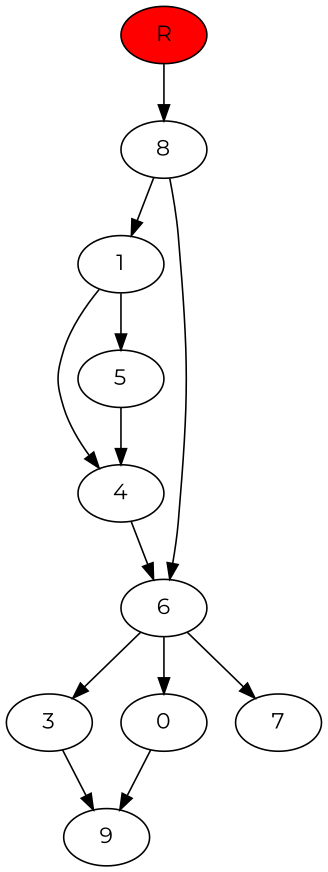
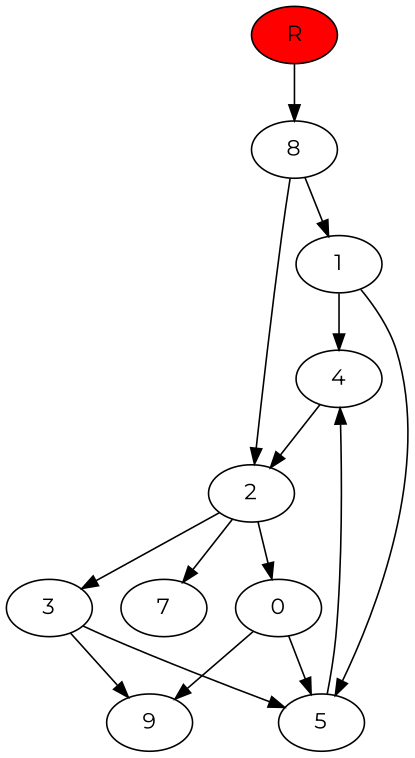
(164, 608) -> (251, 493)
none -> (297, 658)
none -> (176, 665)
